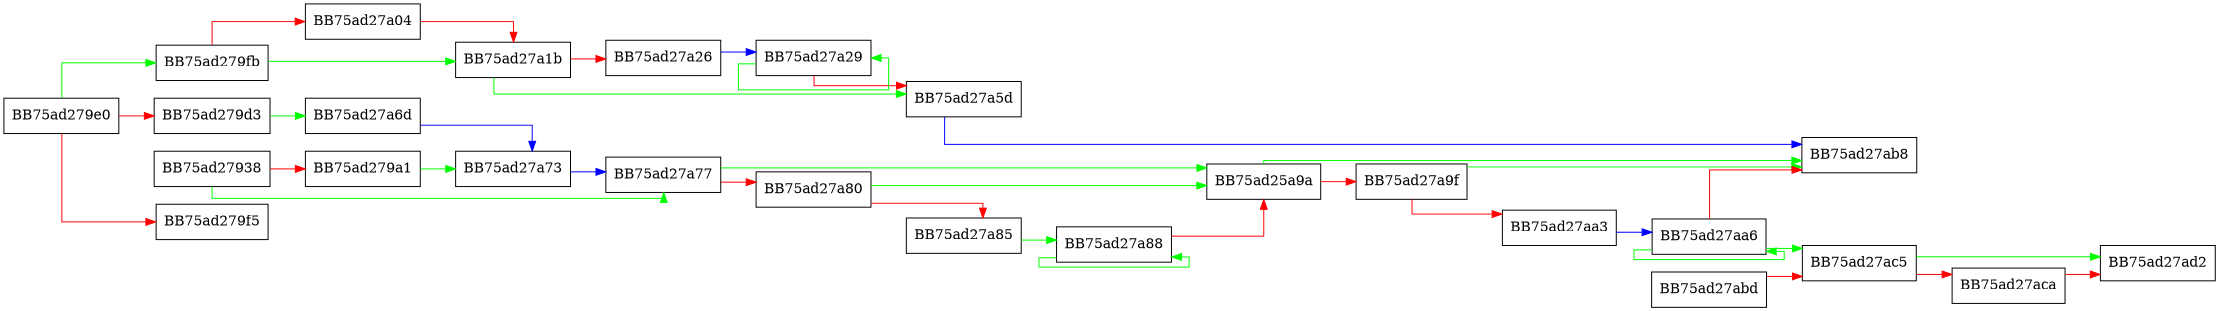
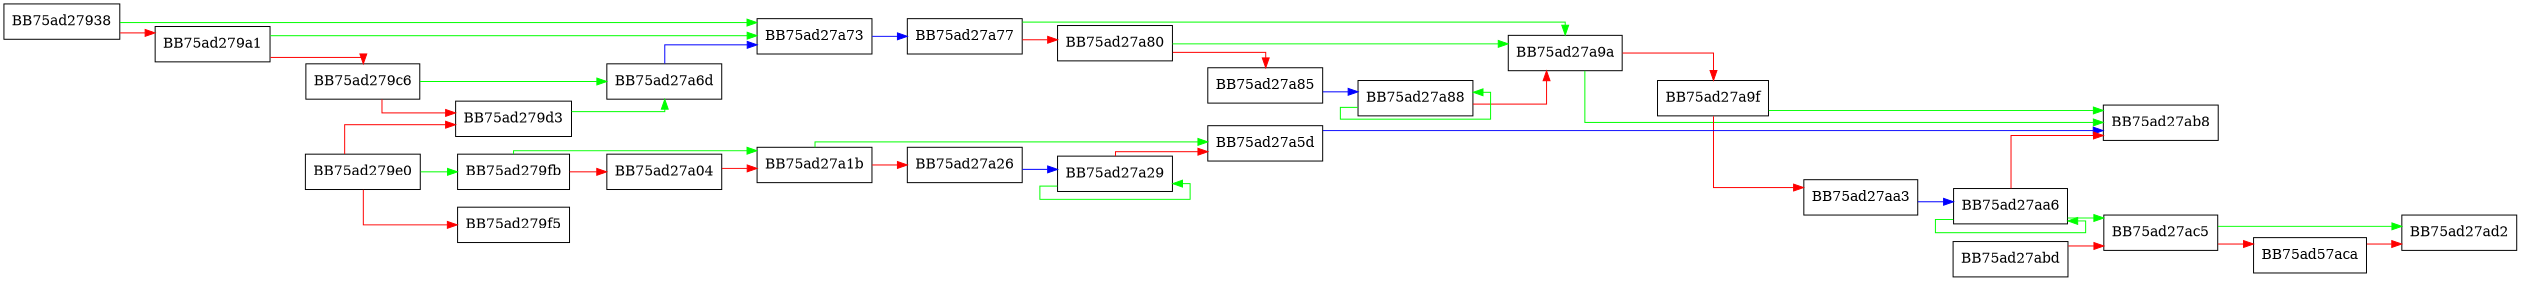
none -> (363, 82)
(1264, 182) -> (1565, 53)
(432, 198) -> (433, 23)
(1034, 240) -> (1335, 92)
(2009, 286) -> (2310, 255)
